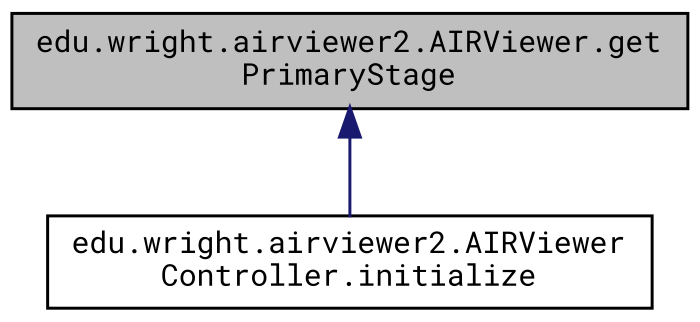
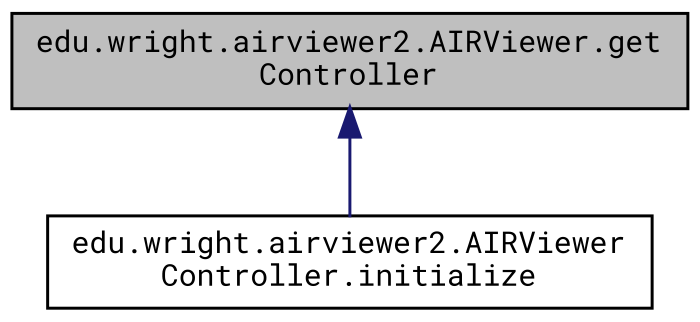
(350, 61) -> (350, 61)
